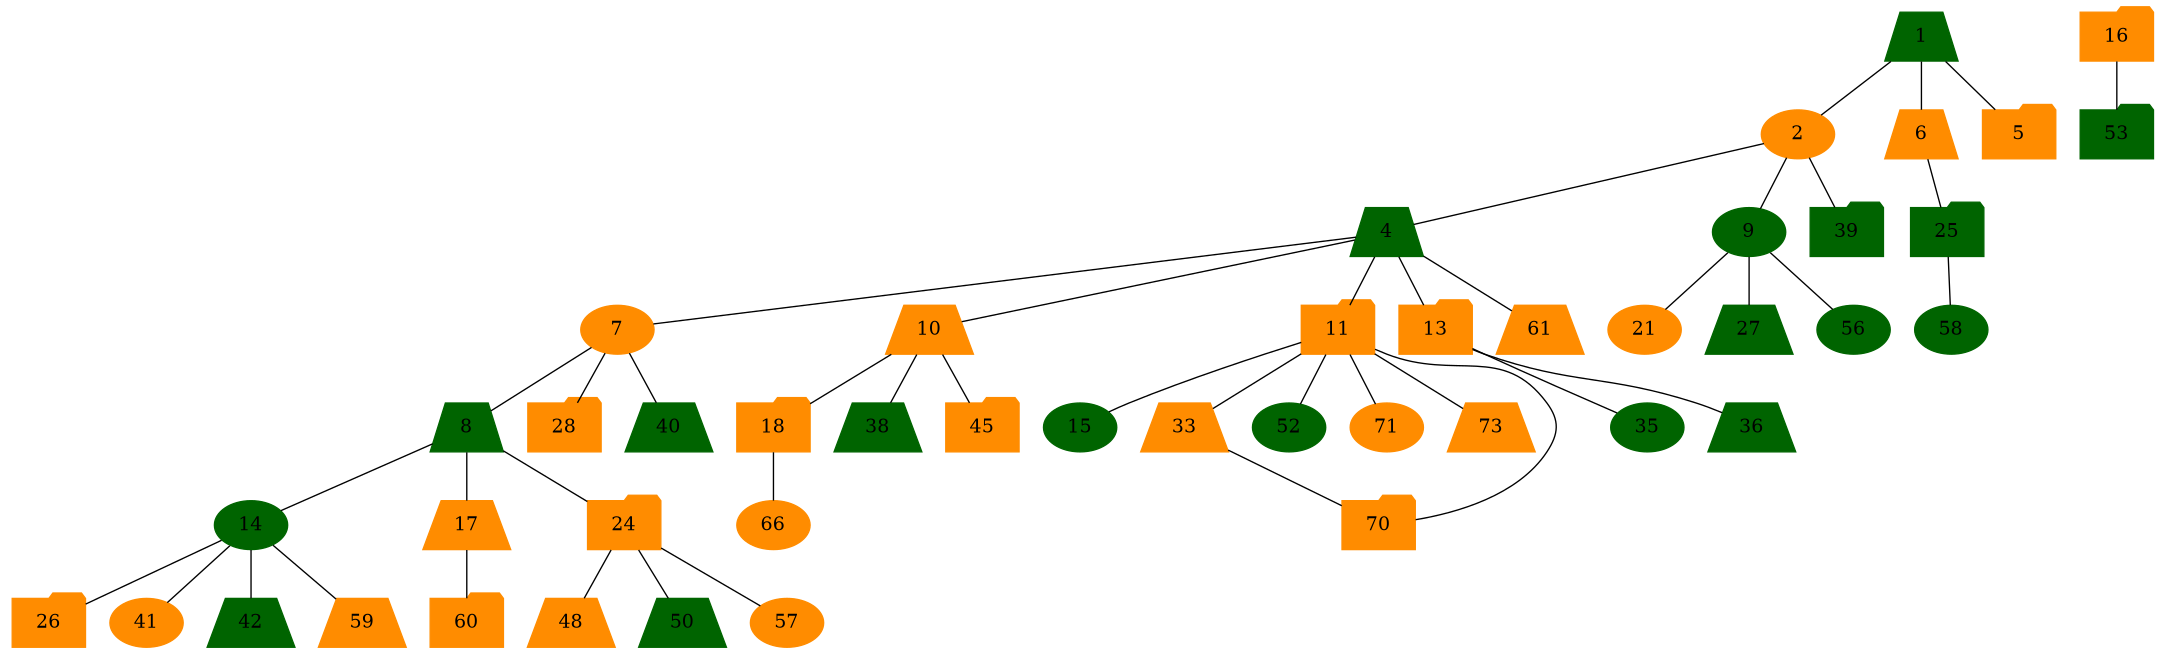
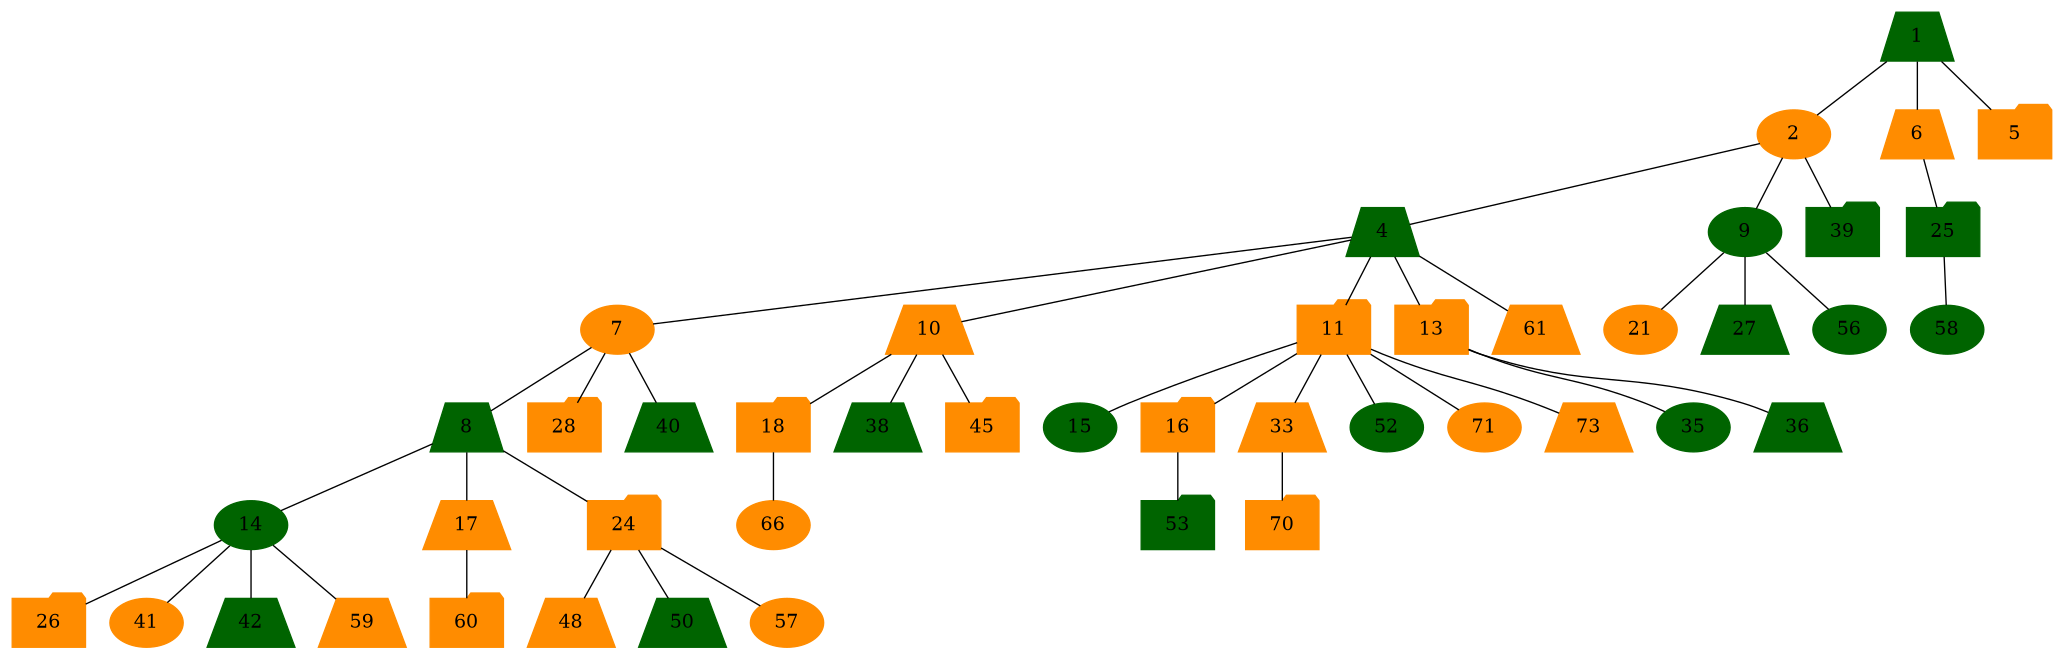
(1552, 411) -> (1256, 379)
